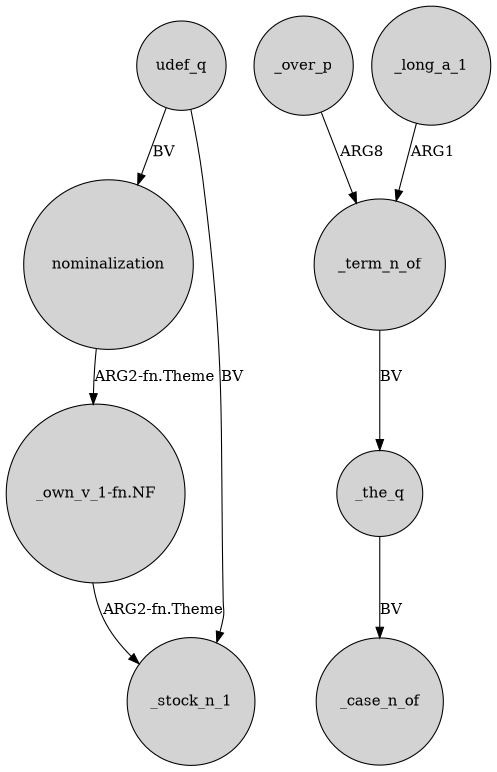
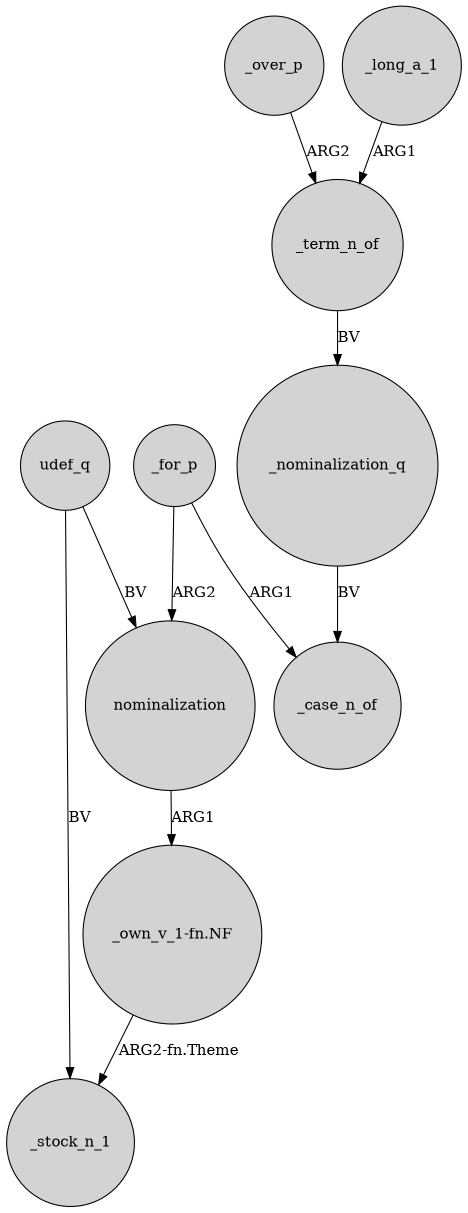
(362, 152) -> (328, 152)
(155, 377) -> (193, 818)
none -> (175, 466)
(380, 494) -> (338, 466)
